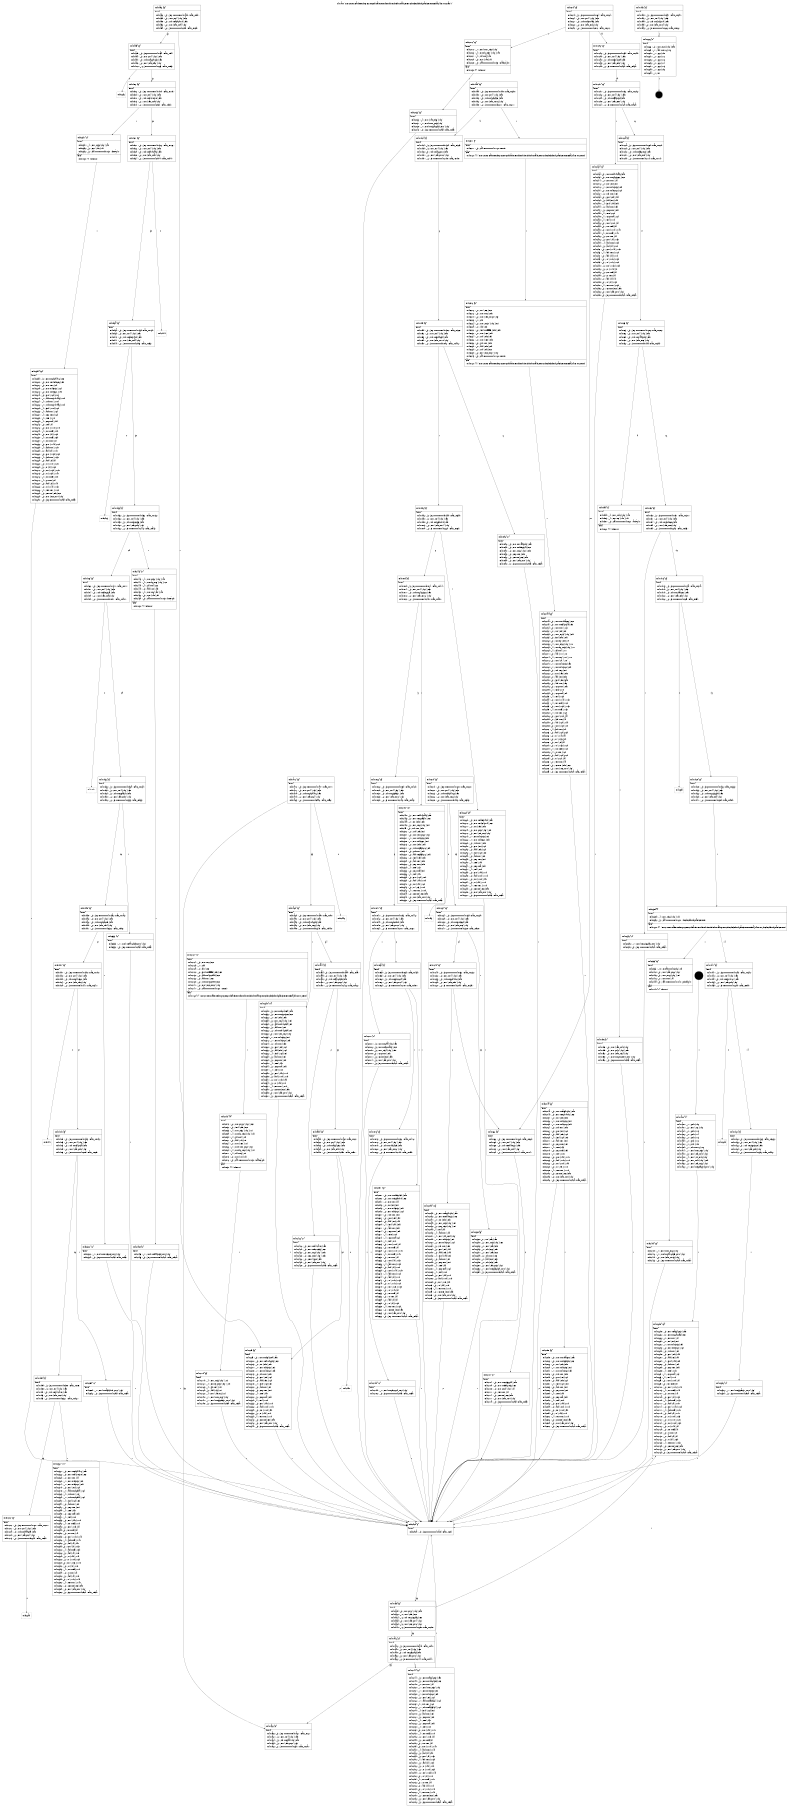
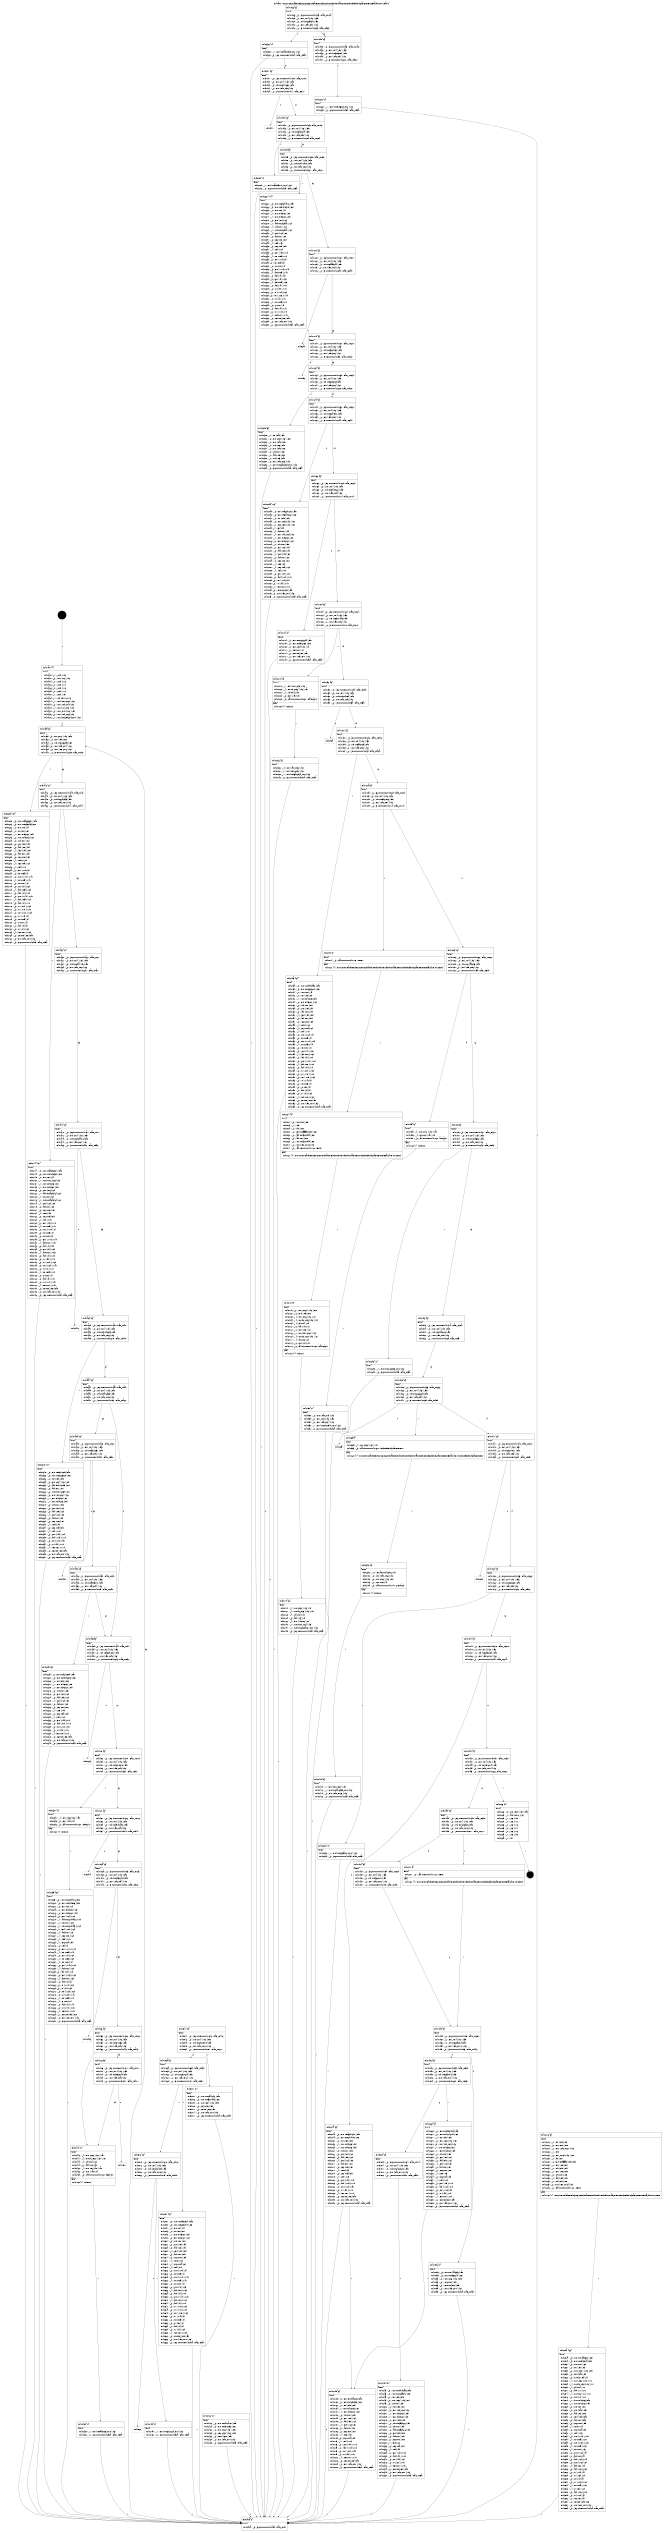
(525, 229) -> (460, 1955)
none -> (332, 303)
(589, 588) -> (336, 550)
(114, 689) -> (106, 2114)
(679, 694) -> (368, 1423)
none -> (329, 741)
(394, 790) -> none
(723, 946) -> (464, 1419)
(91, 947) -> (284, 63)
none -> (384, 961)
(310, 1111) -> (123, 1519)
(519, 1221) -> (422, 2317)
(698, 1245) -> (62, 723)
(183, 1261) -> (78, 1047)
(341, 1268) -> (93, 1513)
none -> (487, 1649)
none -> (475, 1791)
none -> (137, 2430)
